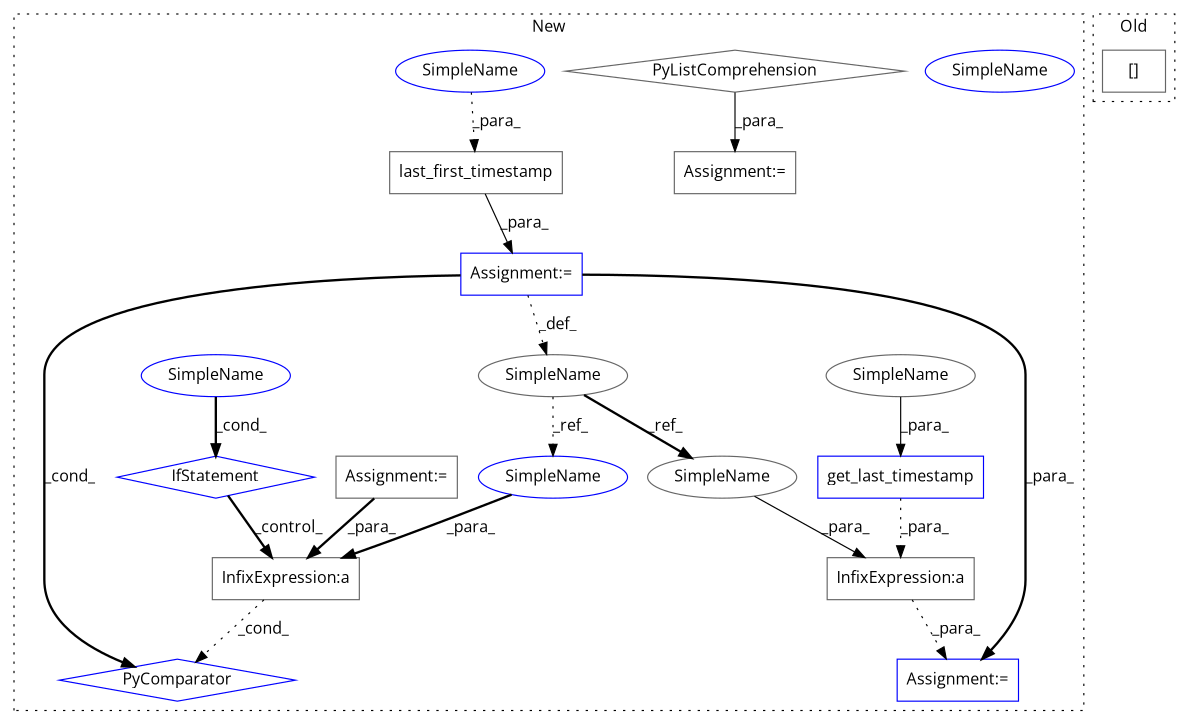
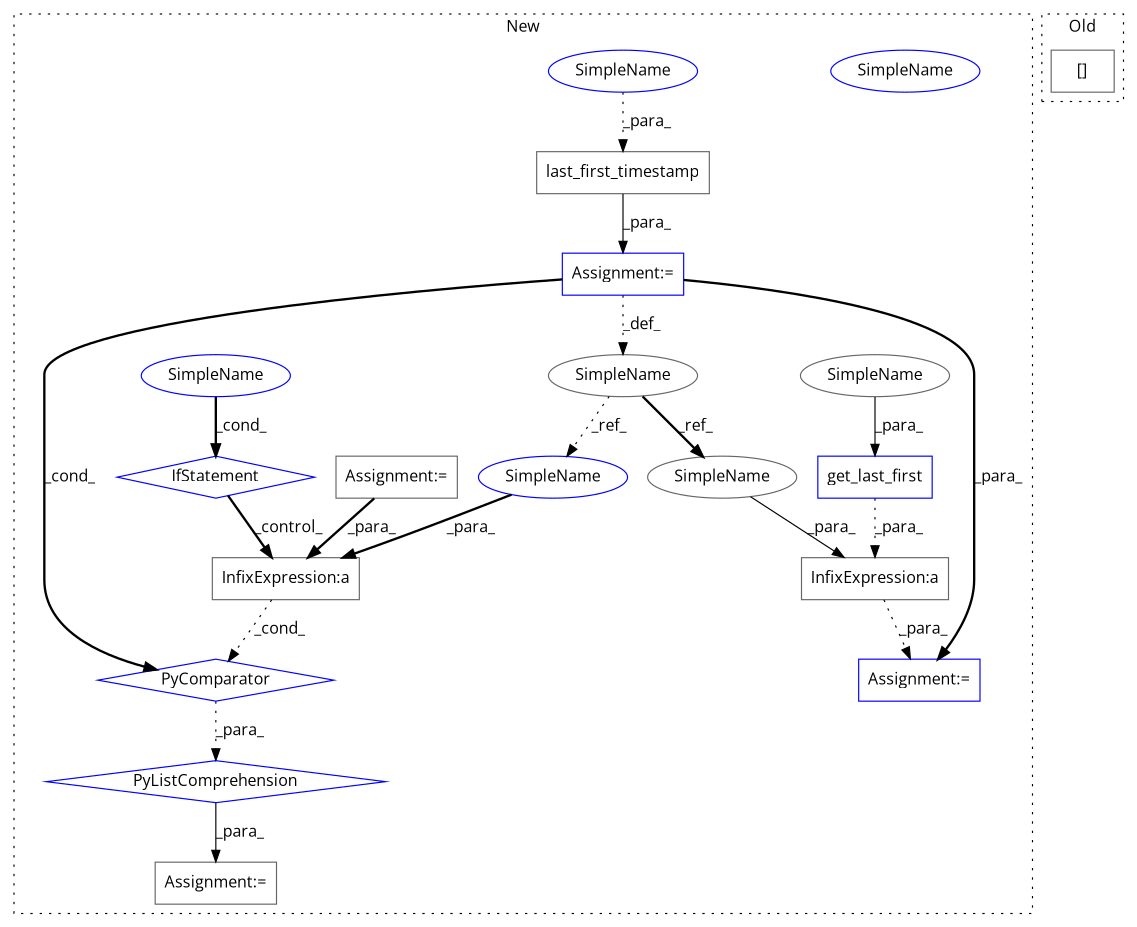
(735, 71) -> (216, 782)
(901, 477) -> (875, 477)
none -> (216, 725)
